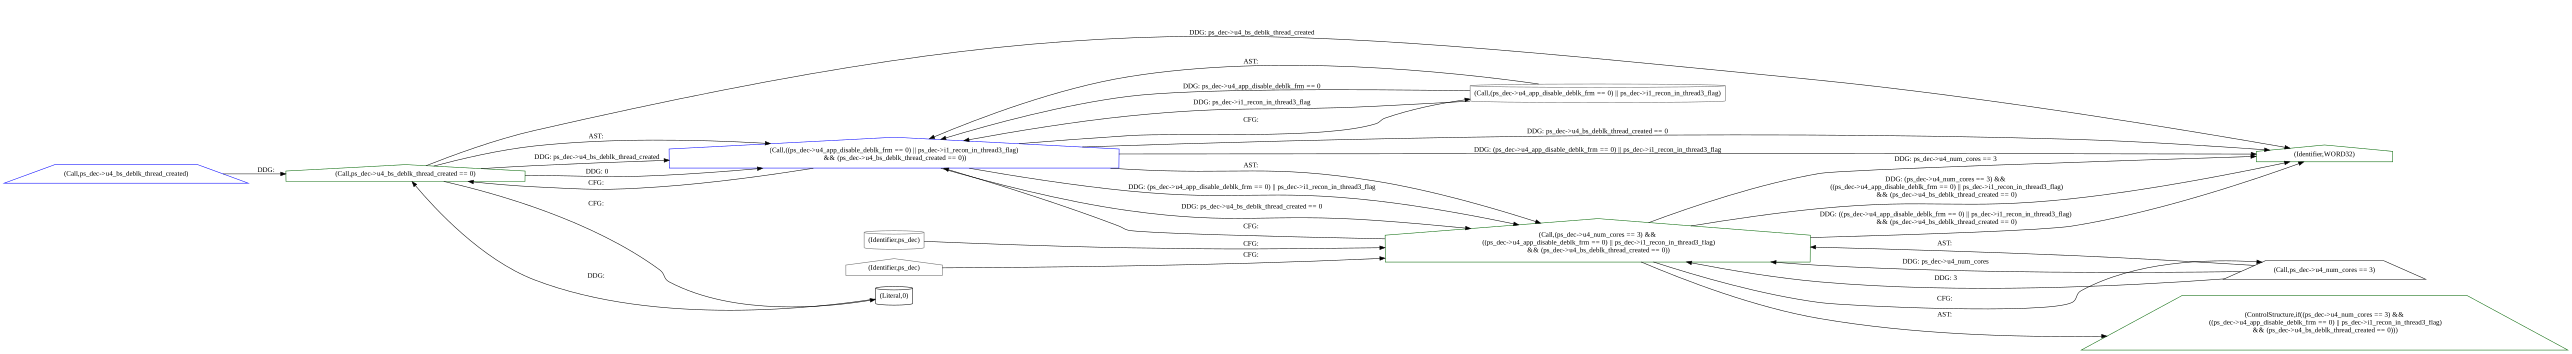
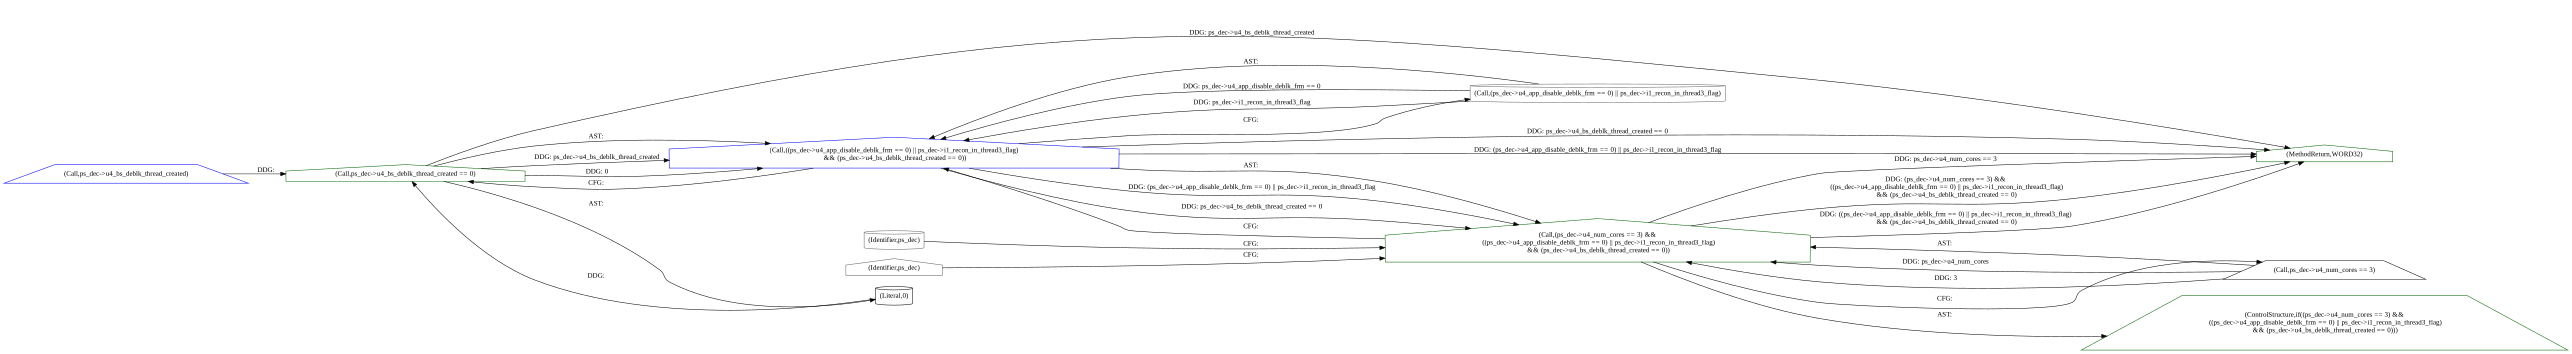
(2325, 154) -> (2325, 154)
(597, 204) -> (597, 204)
